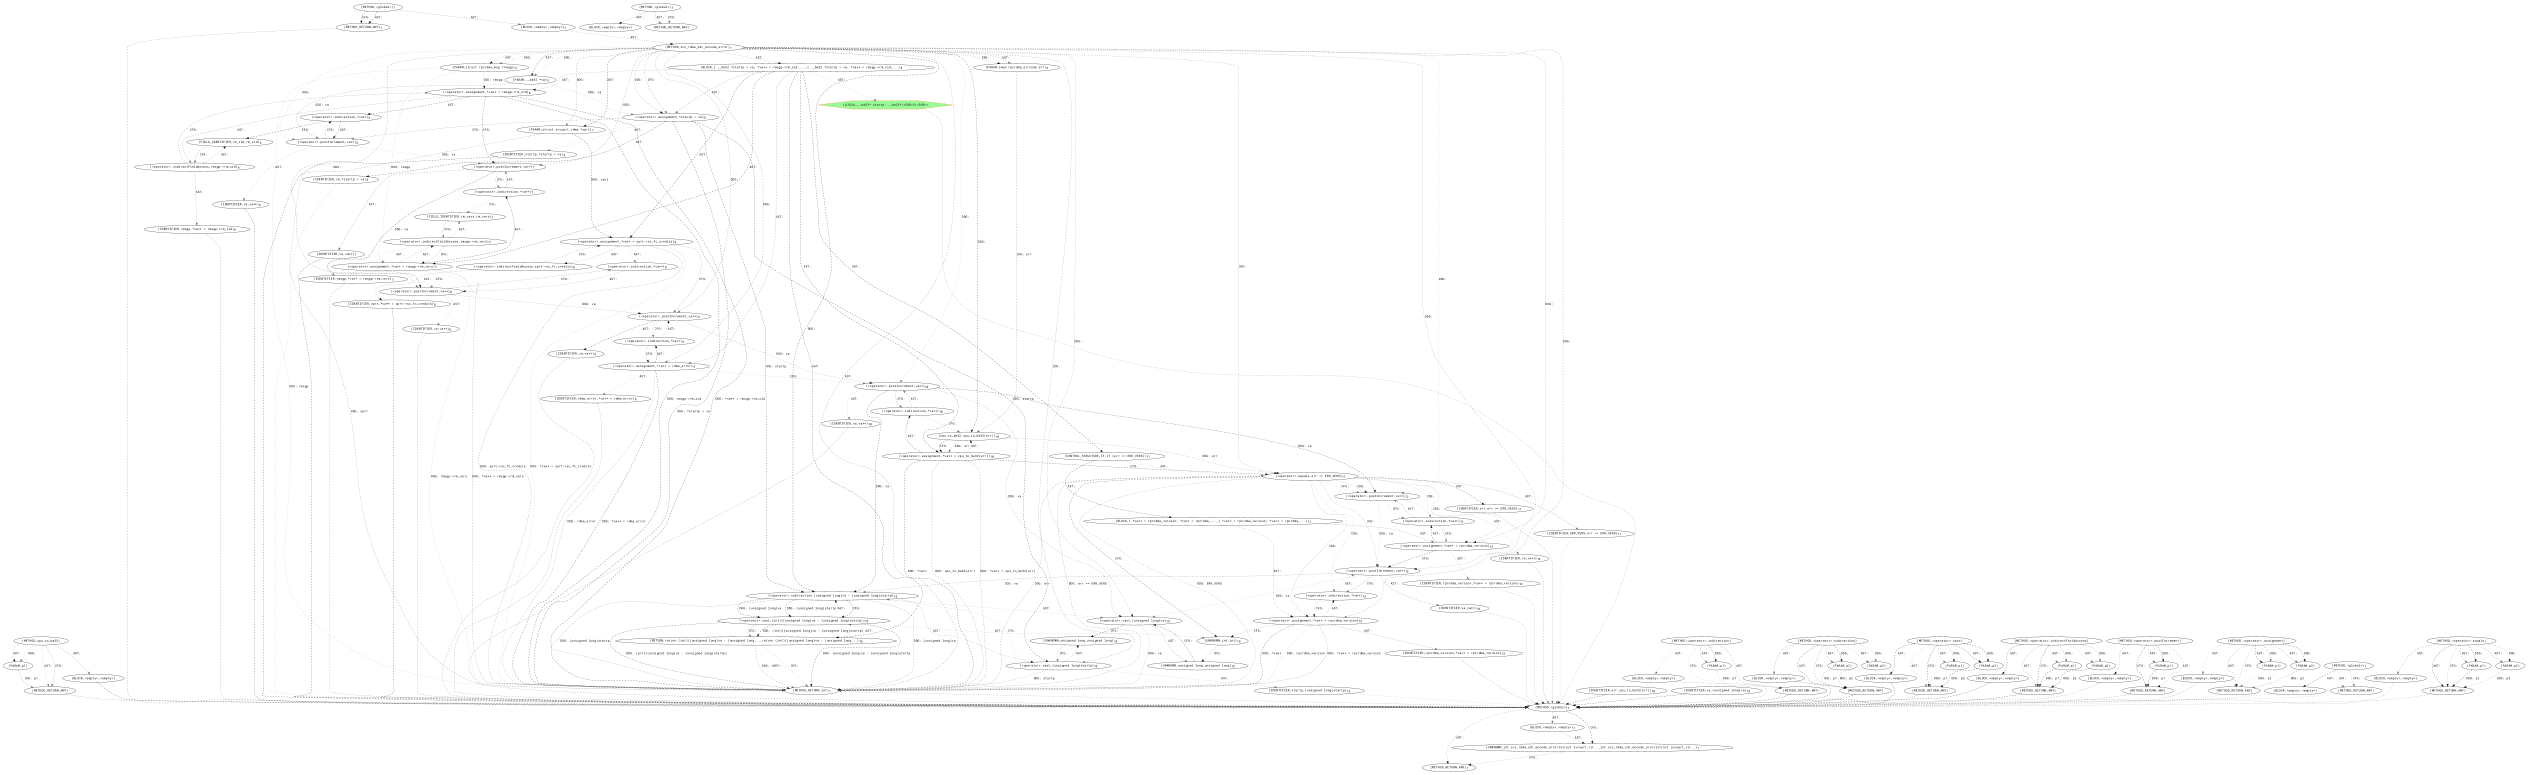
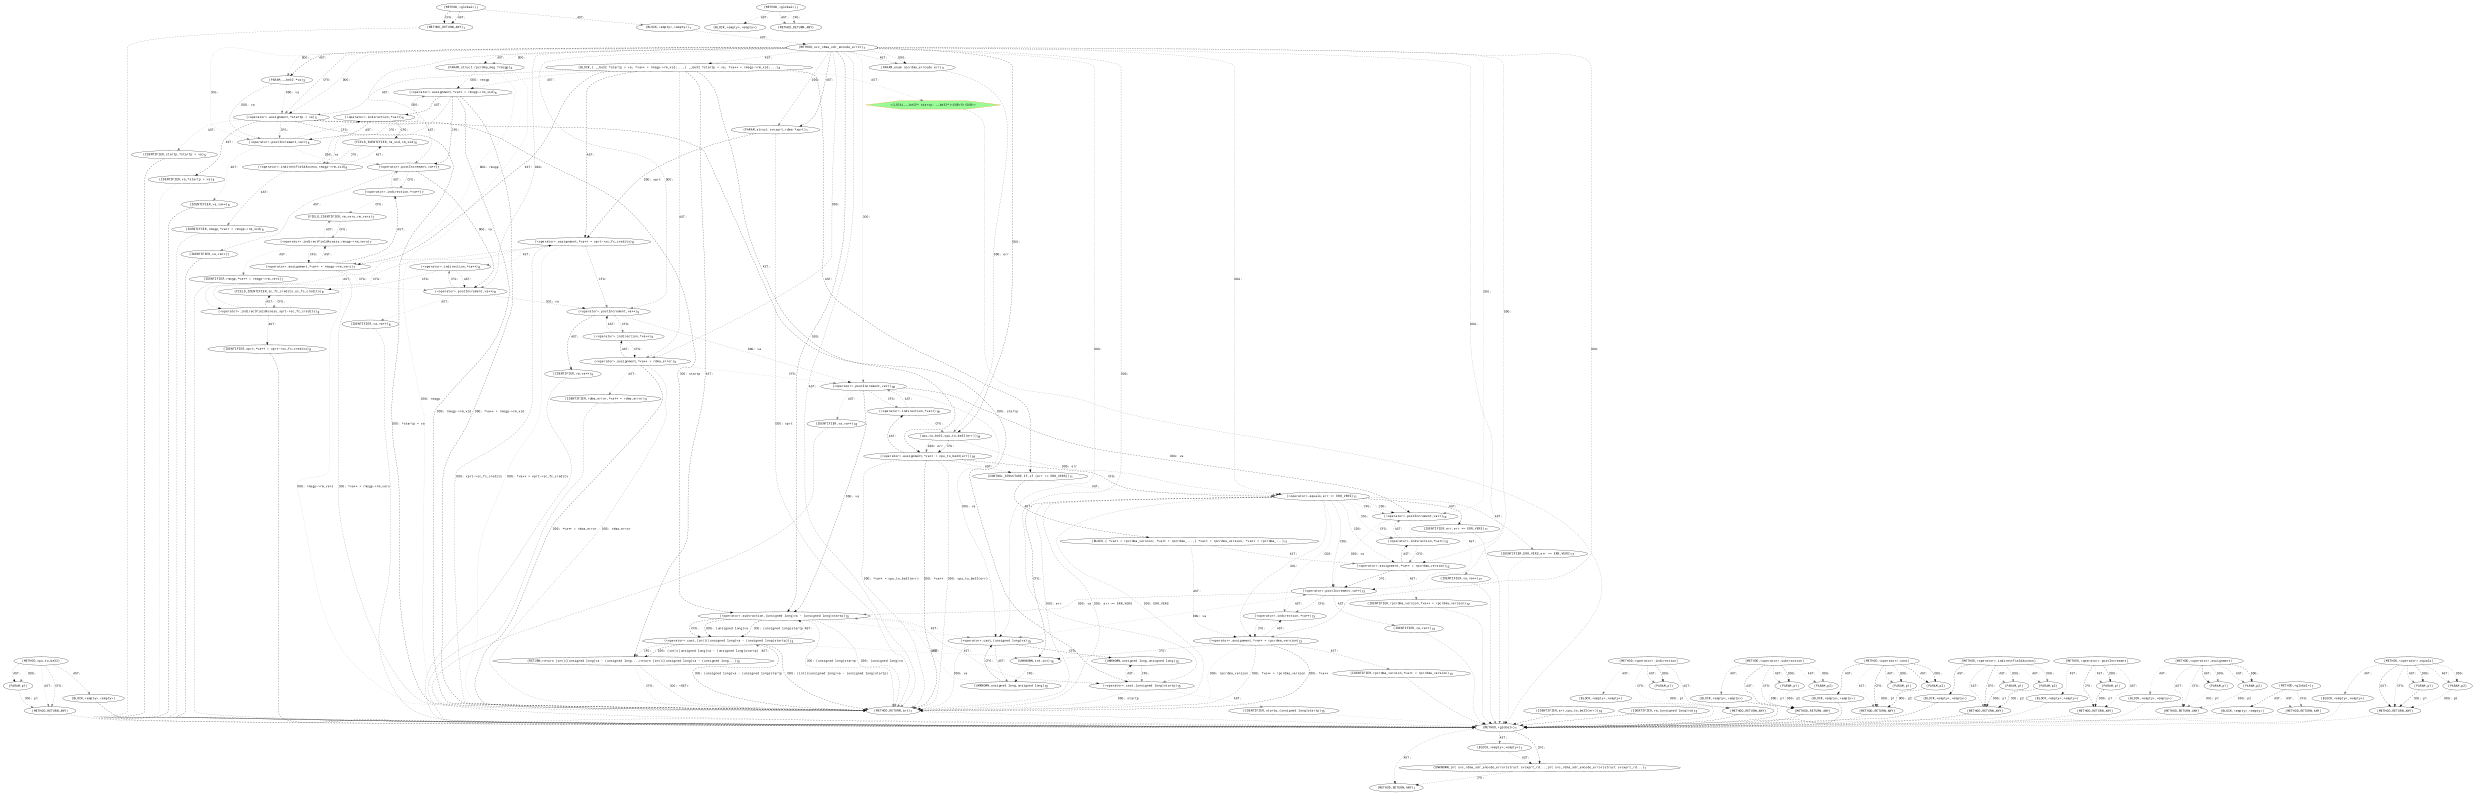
none -> (279, 292)
(970, 448) -> (978, 466)
